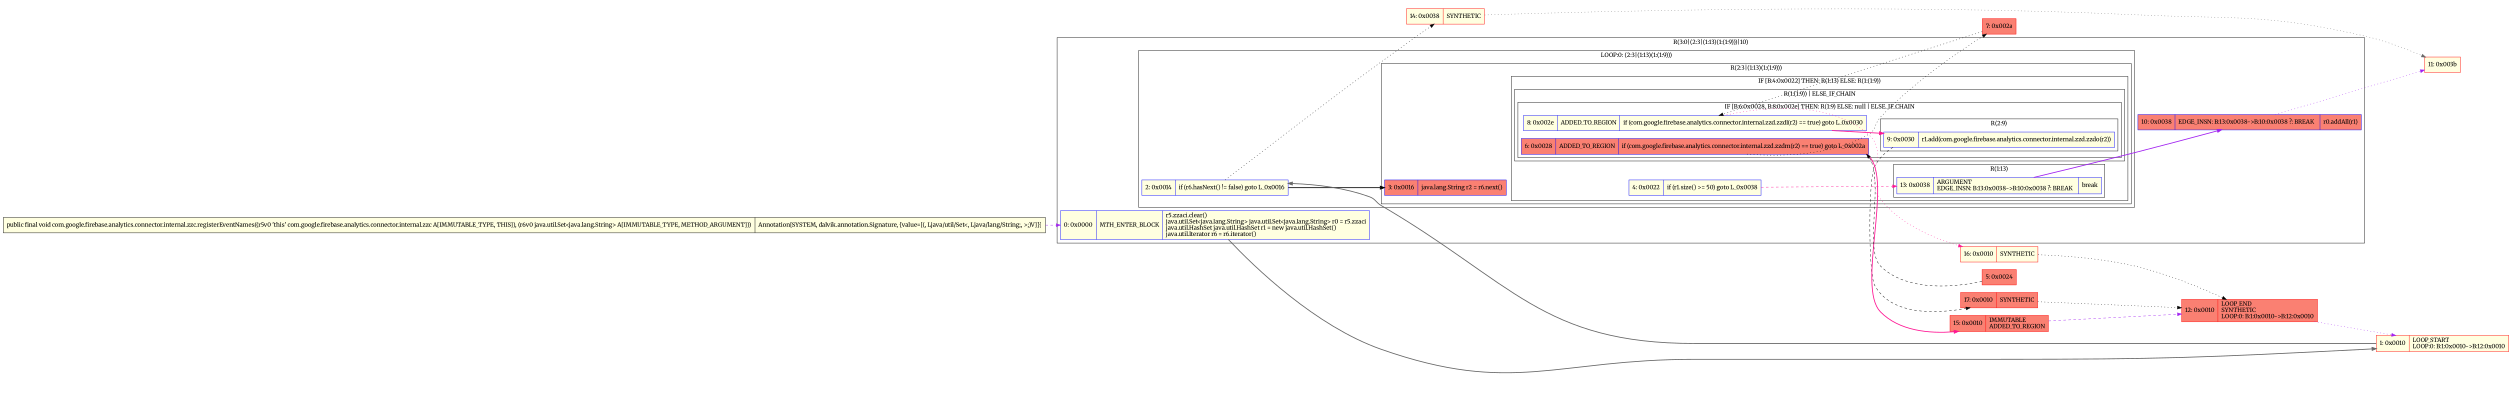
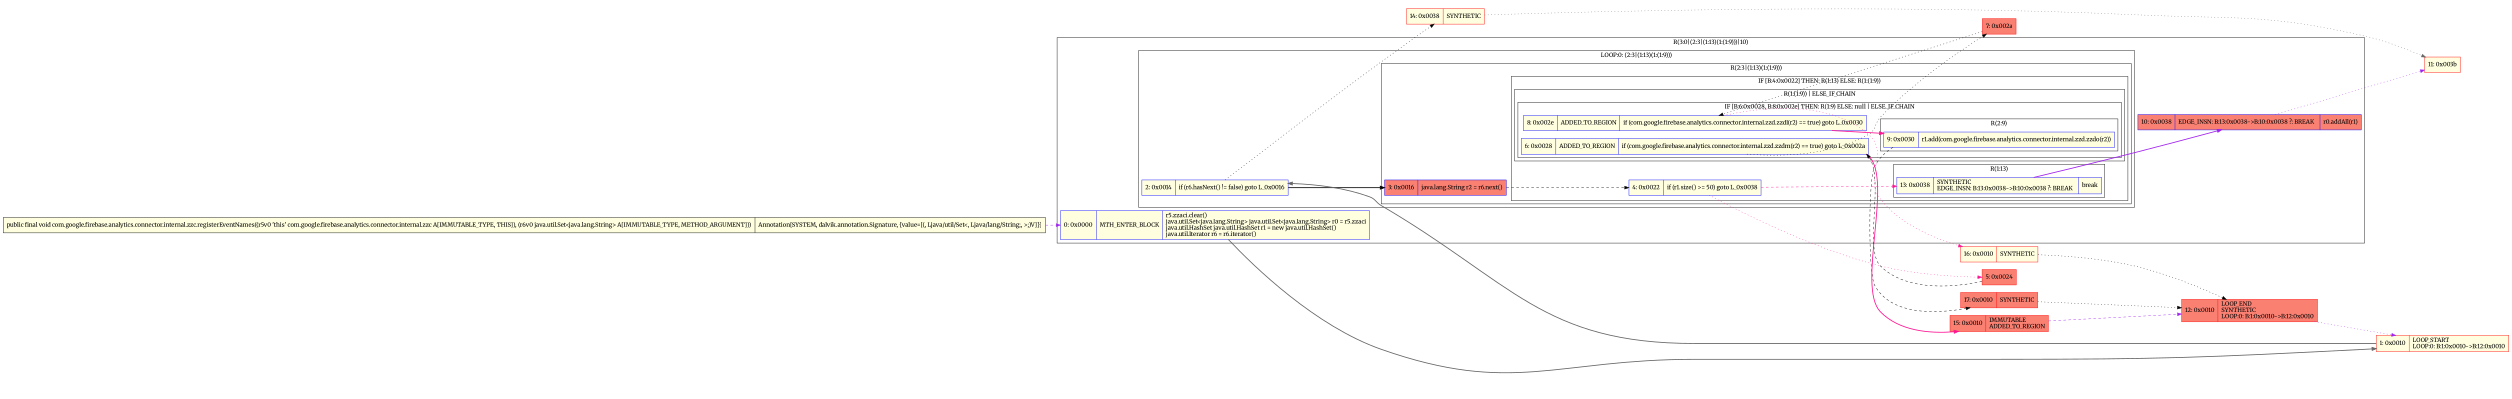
(1695, 146) -> (1695, 146)
(1955, 182) -> (1954, 182)
none -> (1565, 188)
none -> (1839, 253)
